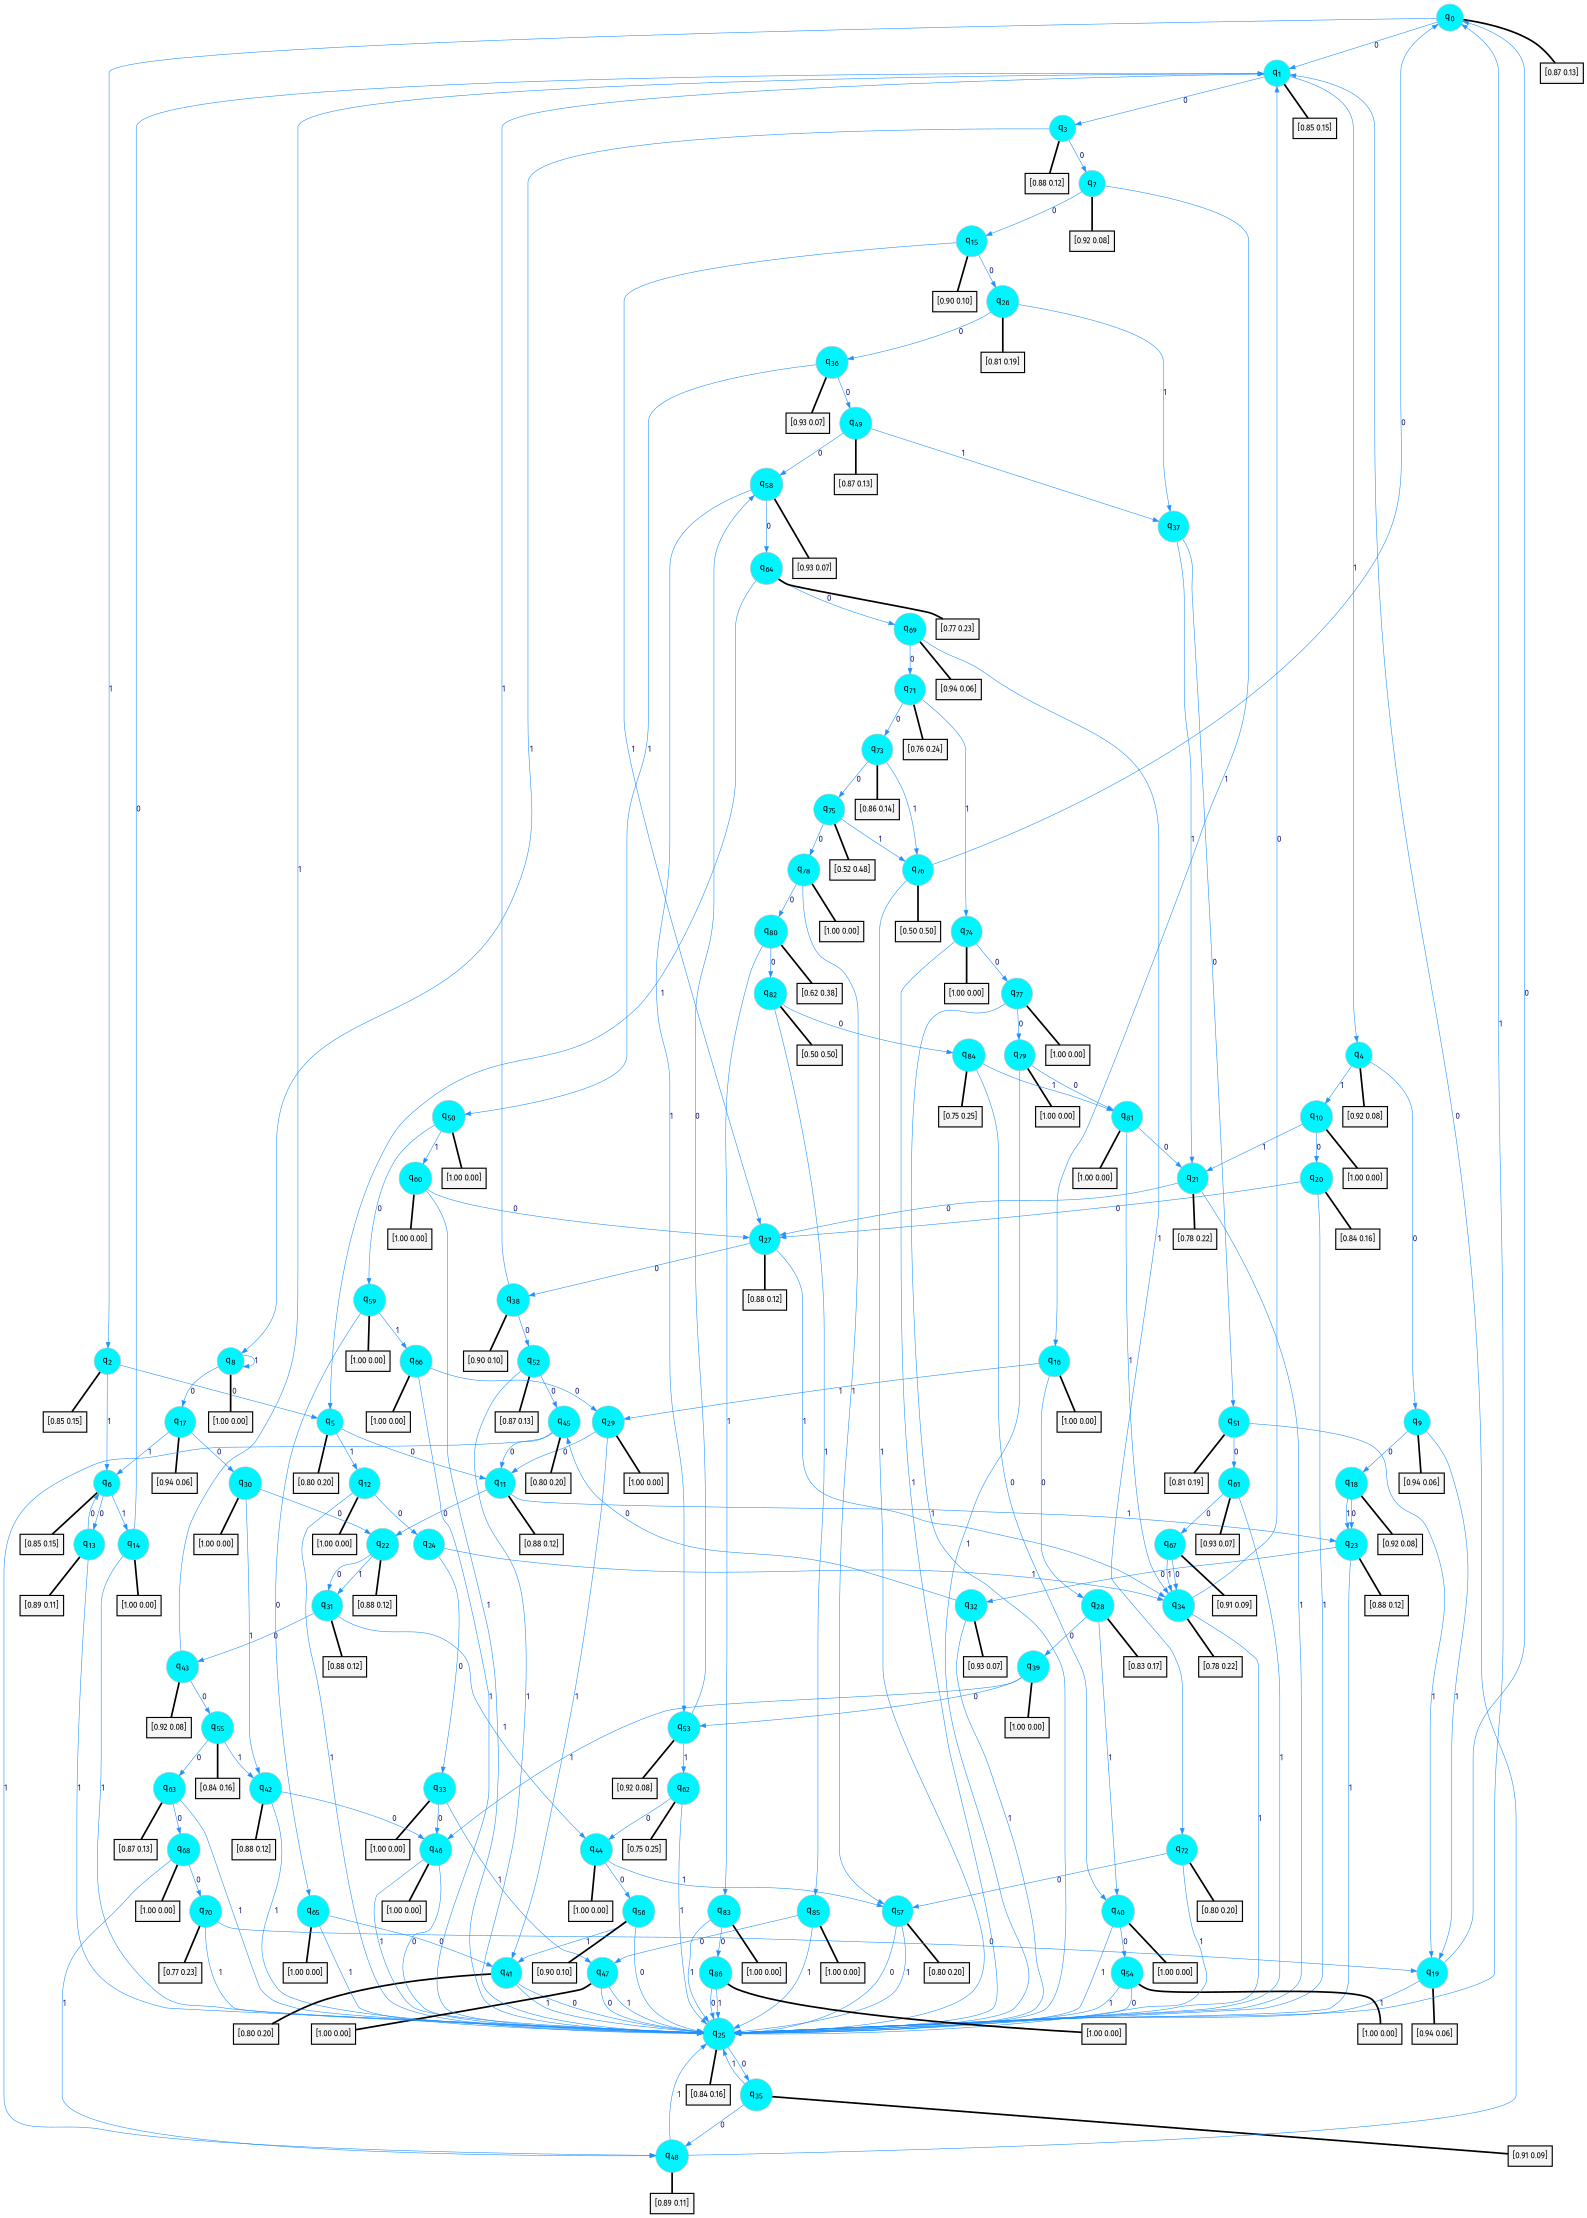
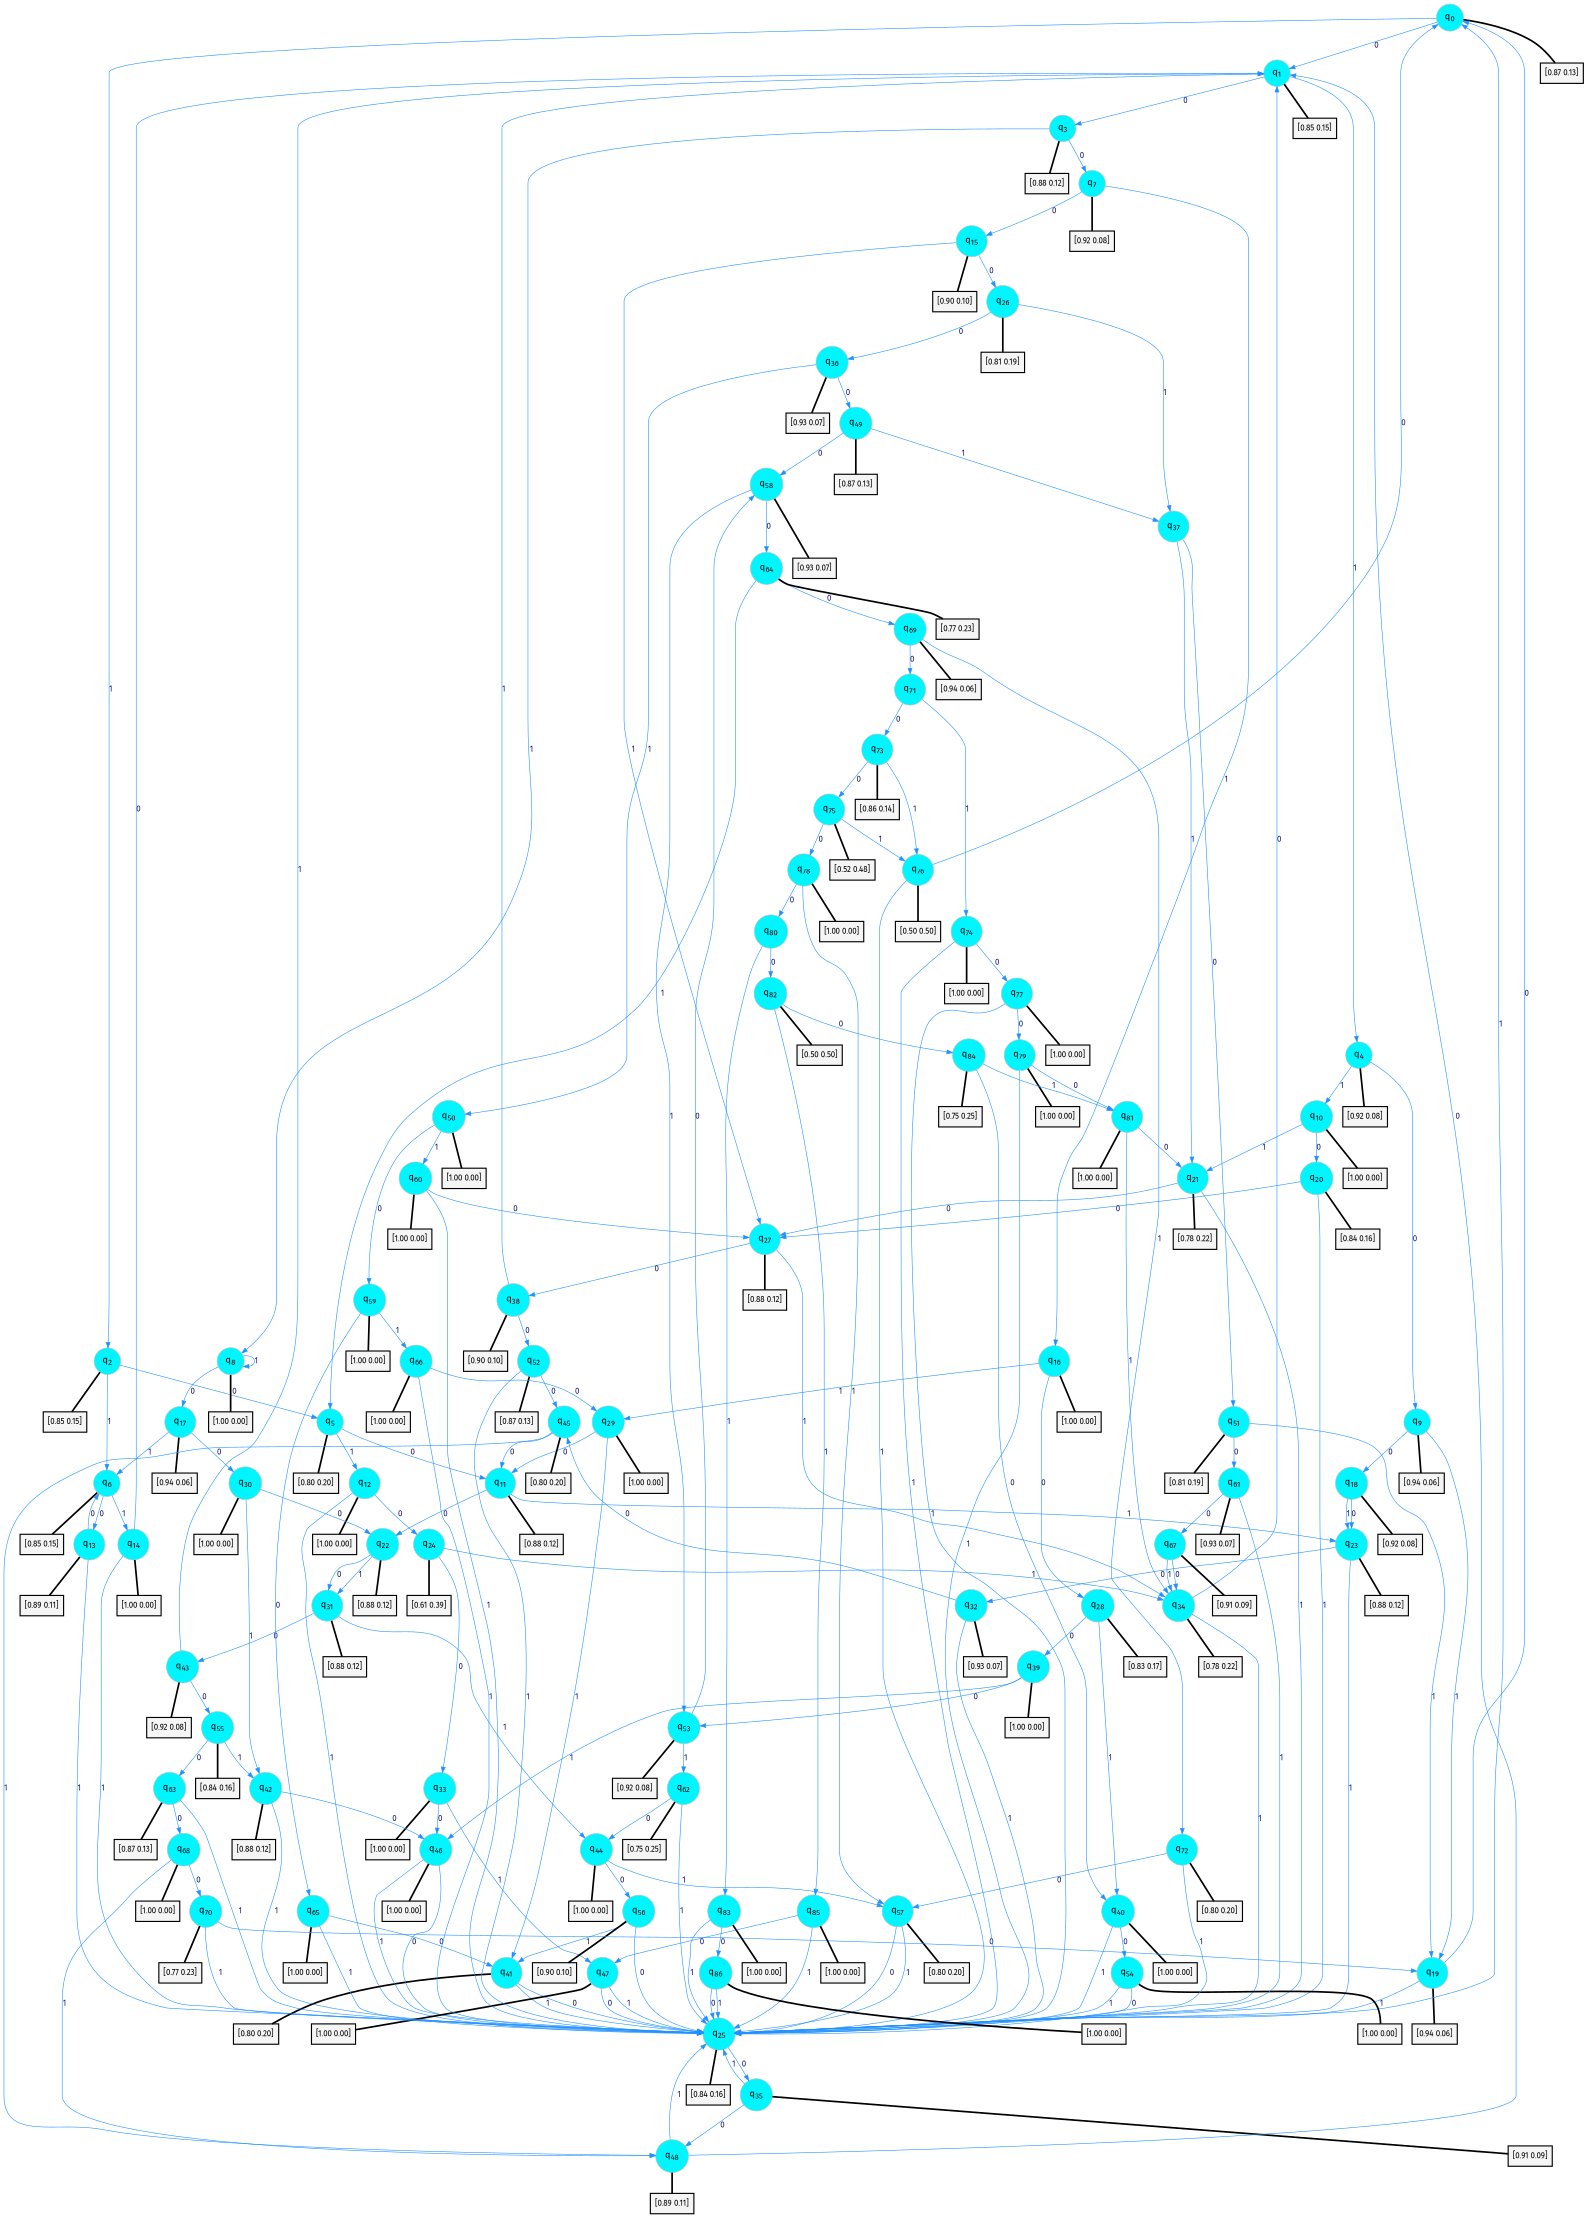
(925, 750) -> none
(820, 994) -> none
none -> (429, 1606)
